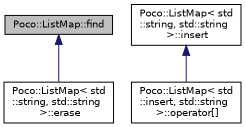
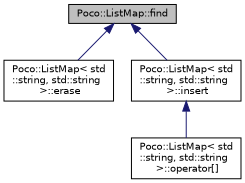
none -> (153, 45)
(186, 103) -> (186, 158)
